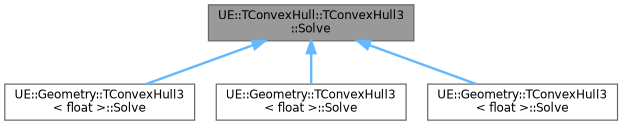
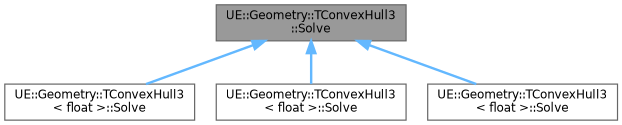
(311, 23) -> (311, 23)
